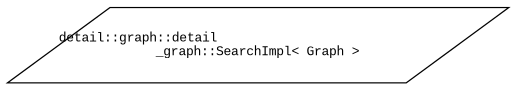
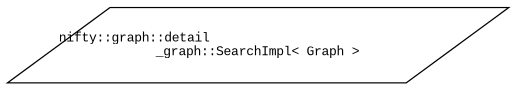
(258, 45) -> (258, 45)
